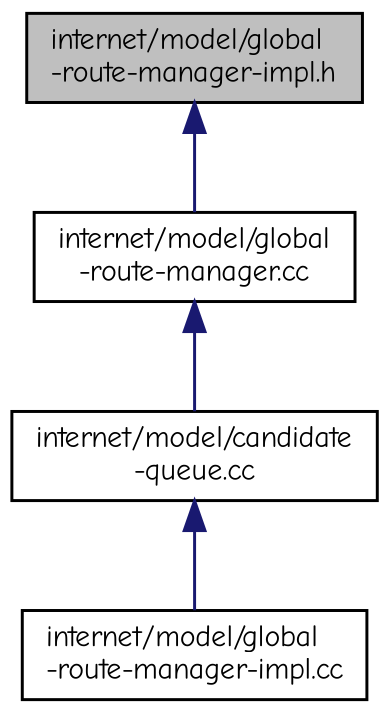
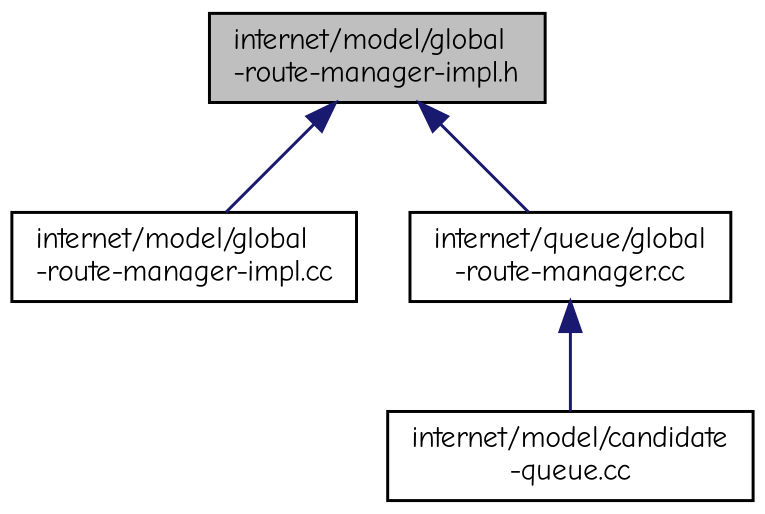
(195, 257) -> (570, 257)
(195, 571) -> (270, 168)
